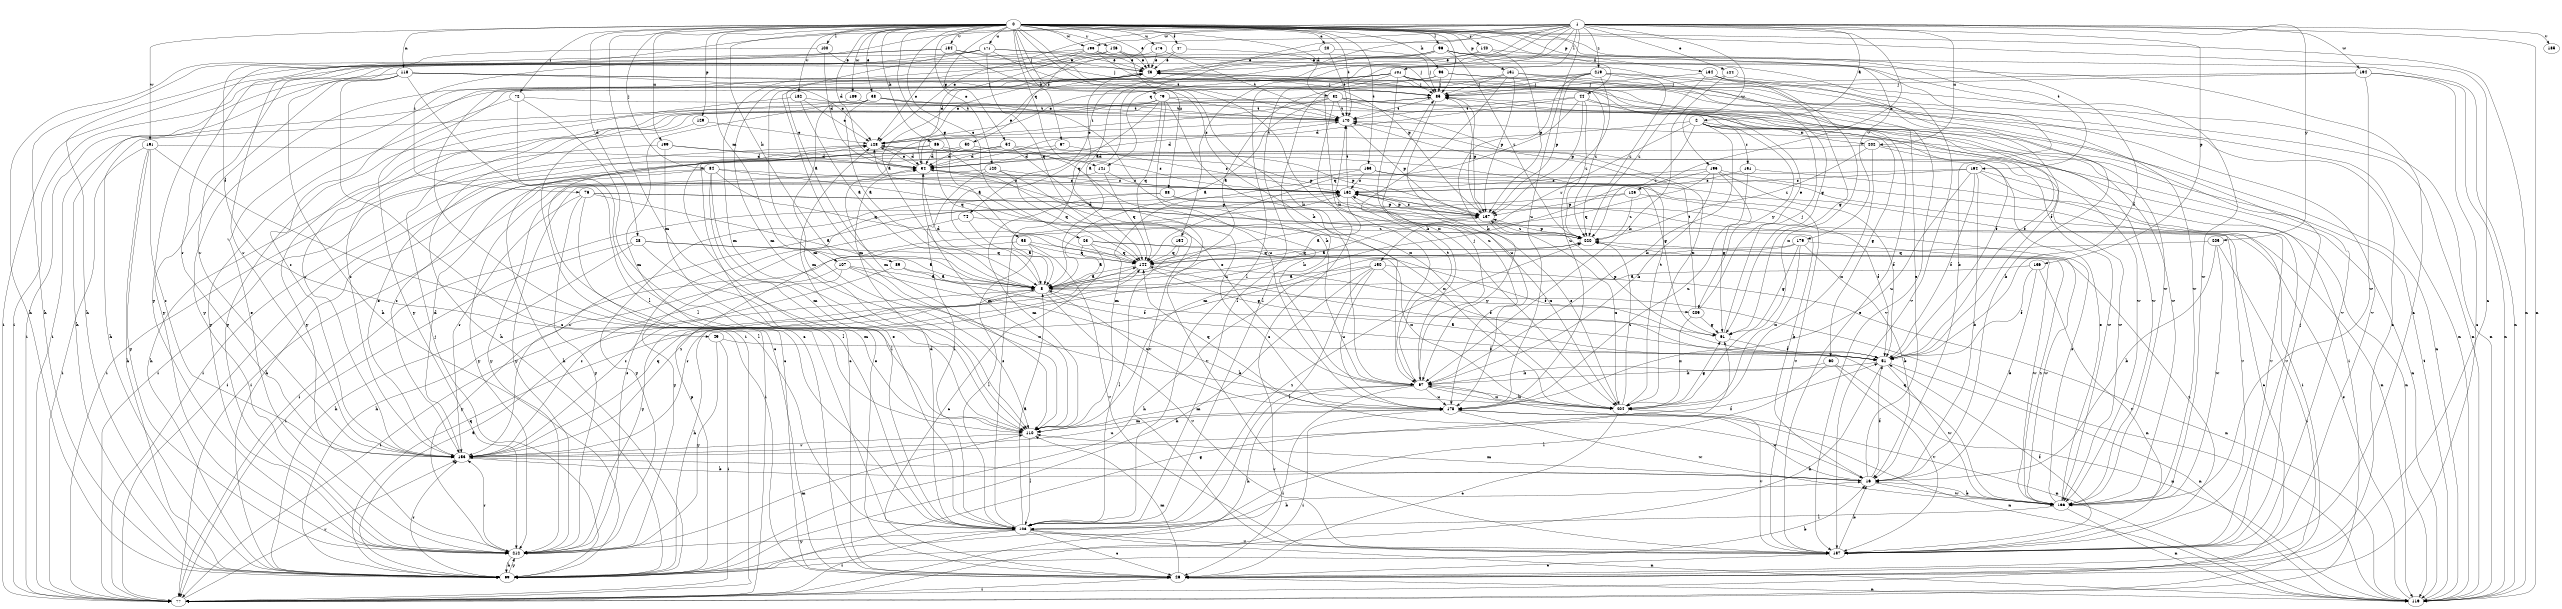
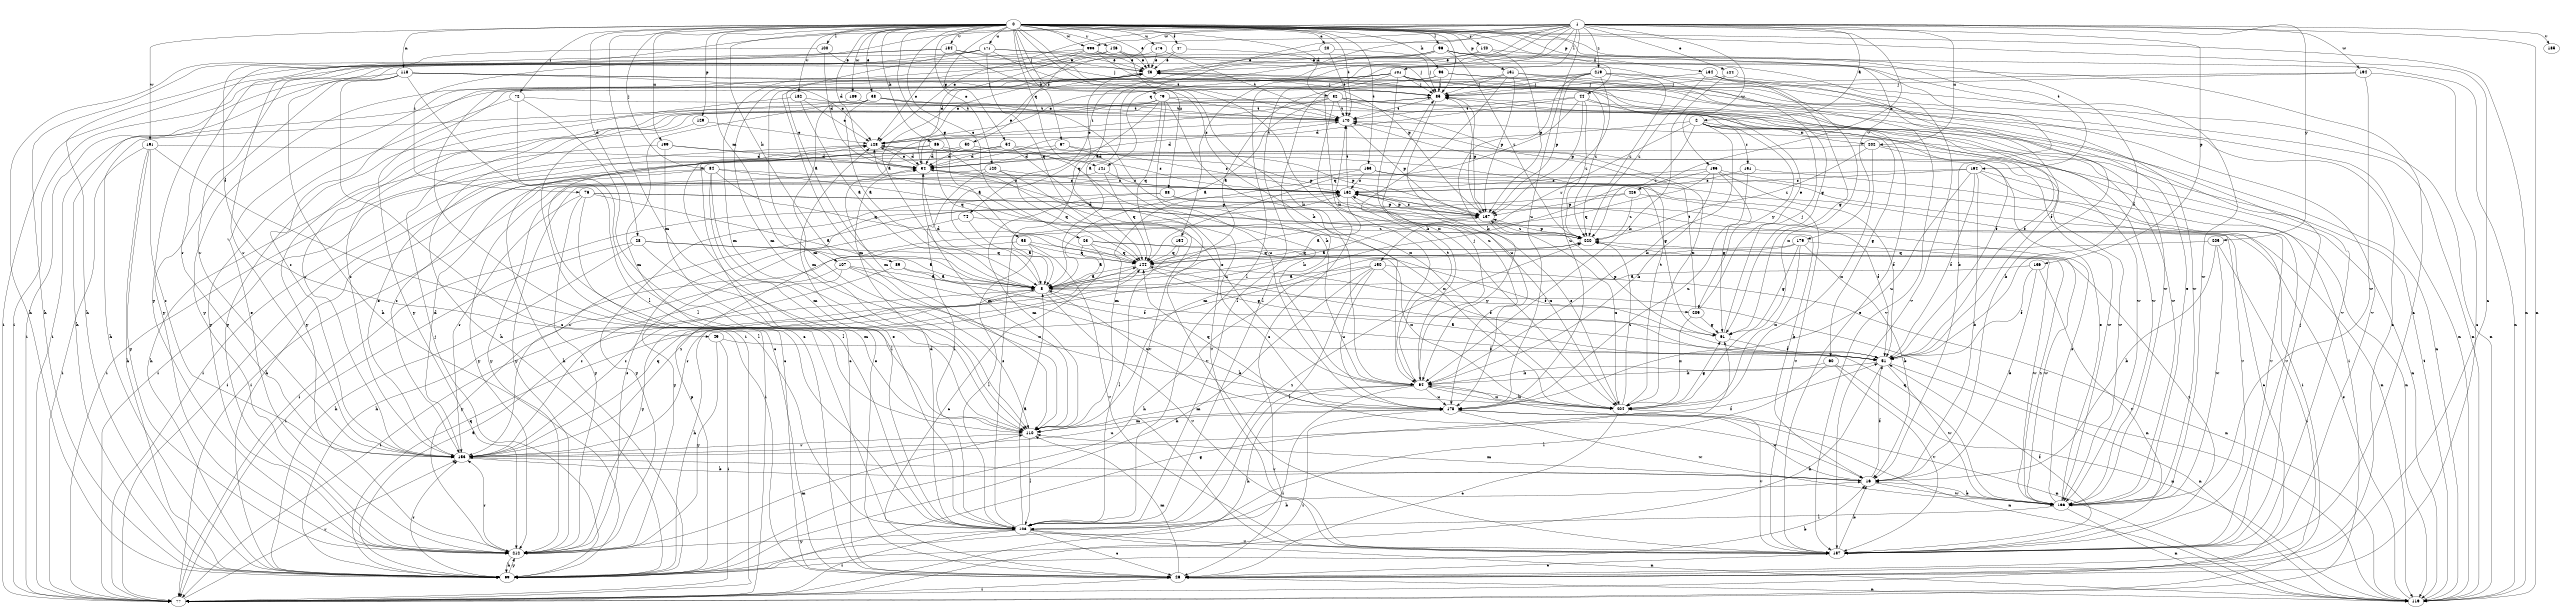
(1091, 49) -> (1091, 49)
(1634, 97) -> (1893, 122)
(1632, 193) -> (1632, 193)
(2504, 326) -> none
(1421, 385) -> (1421, 385)
none -> (1309, 509)
